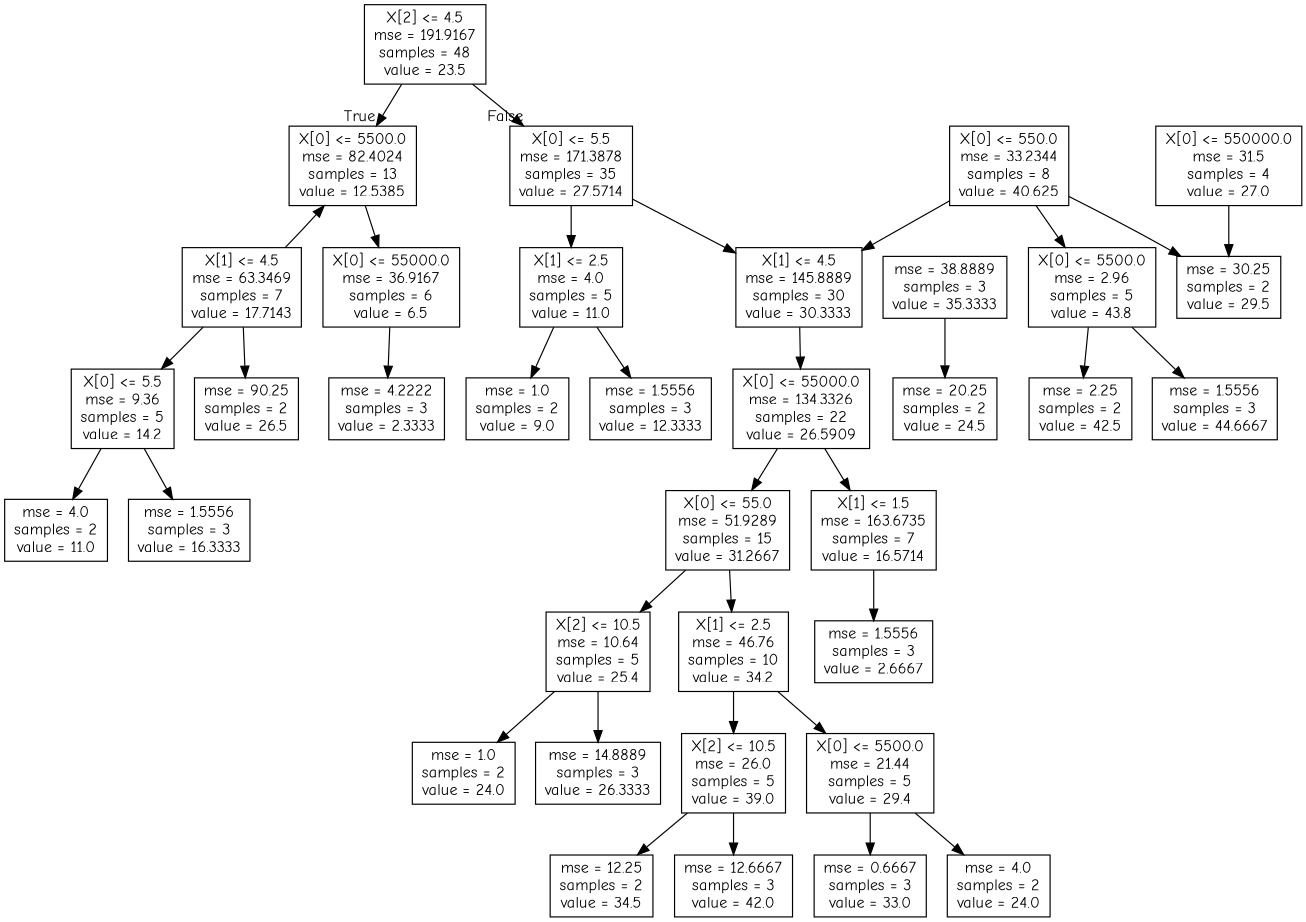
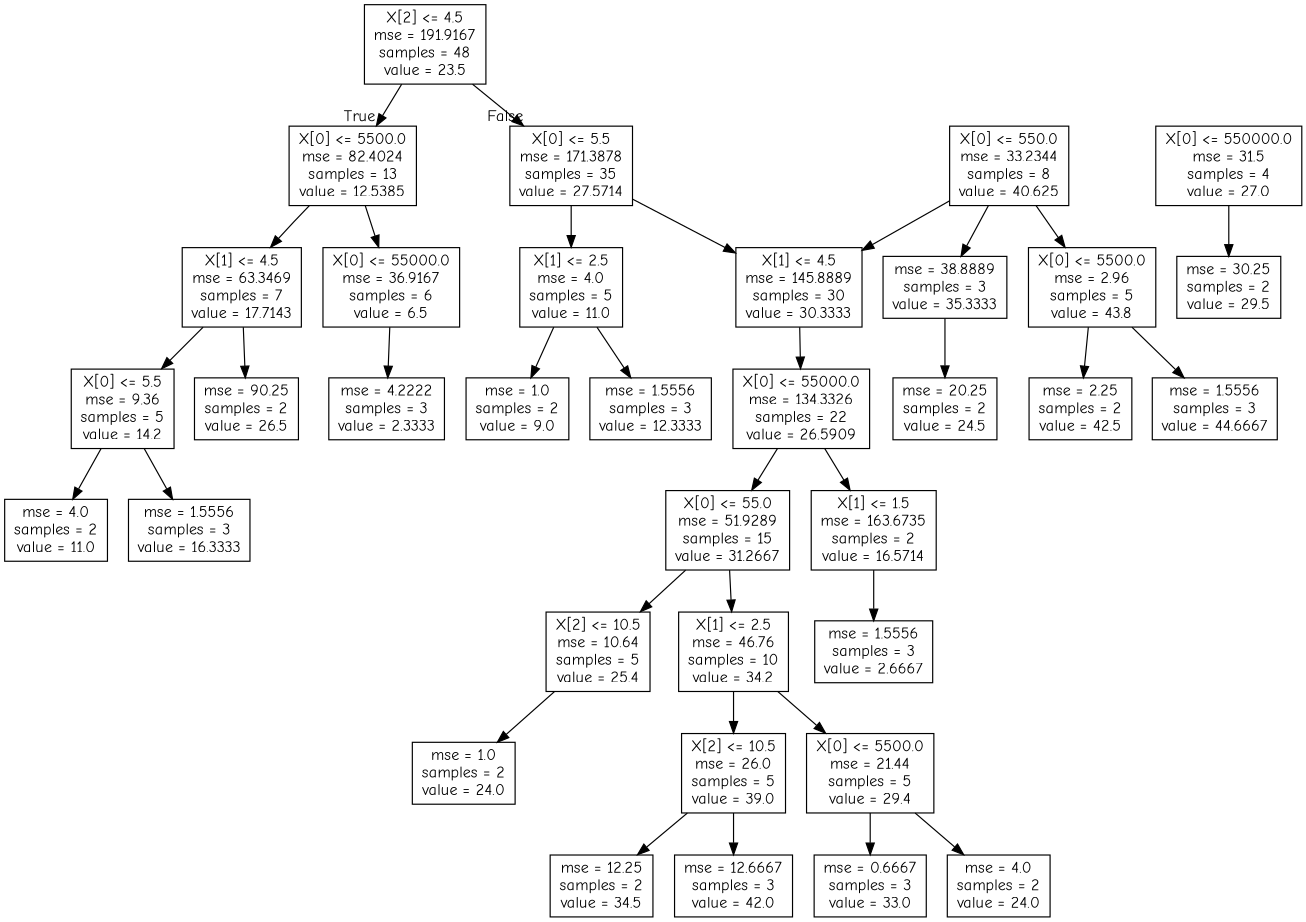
(1120, 223) -> (978, 226)
(301, 231) -> (294, 222)
(874, 530) -> (874, 530)
(598, 773) -> none
